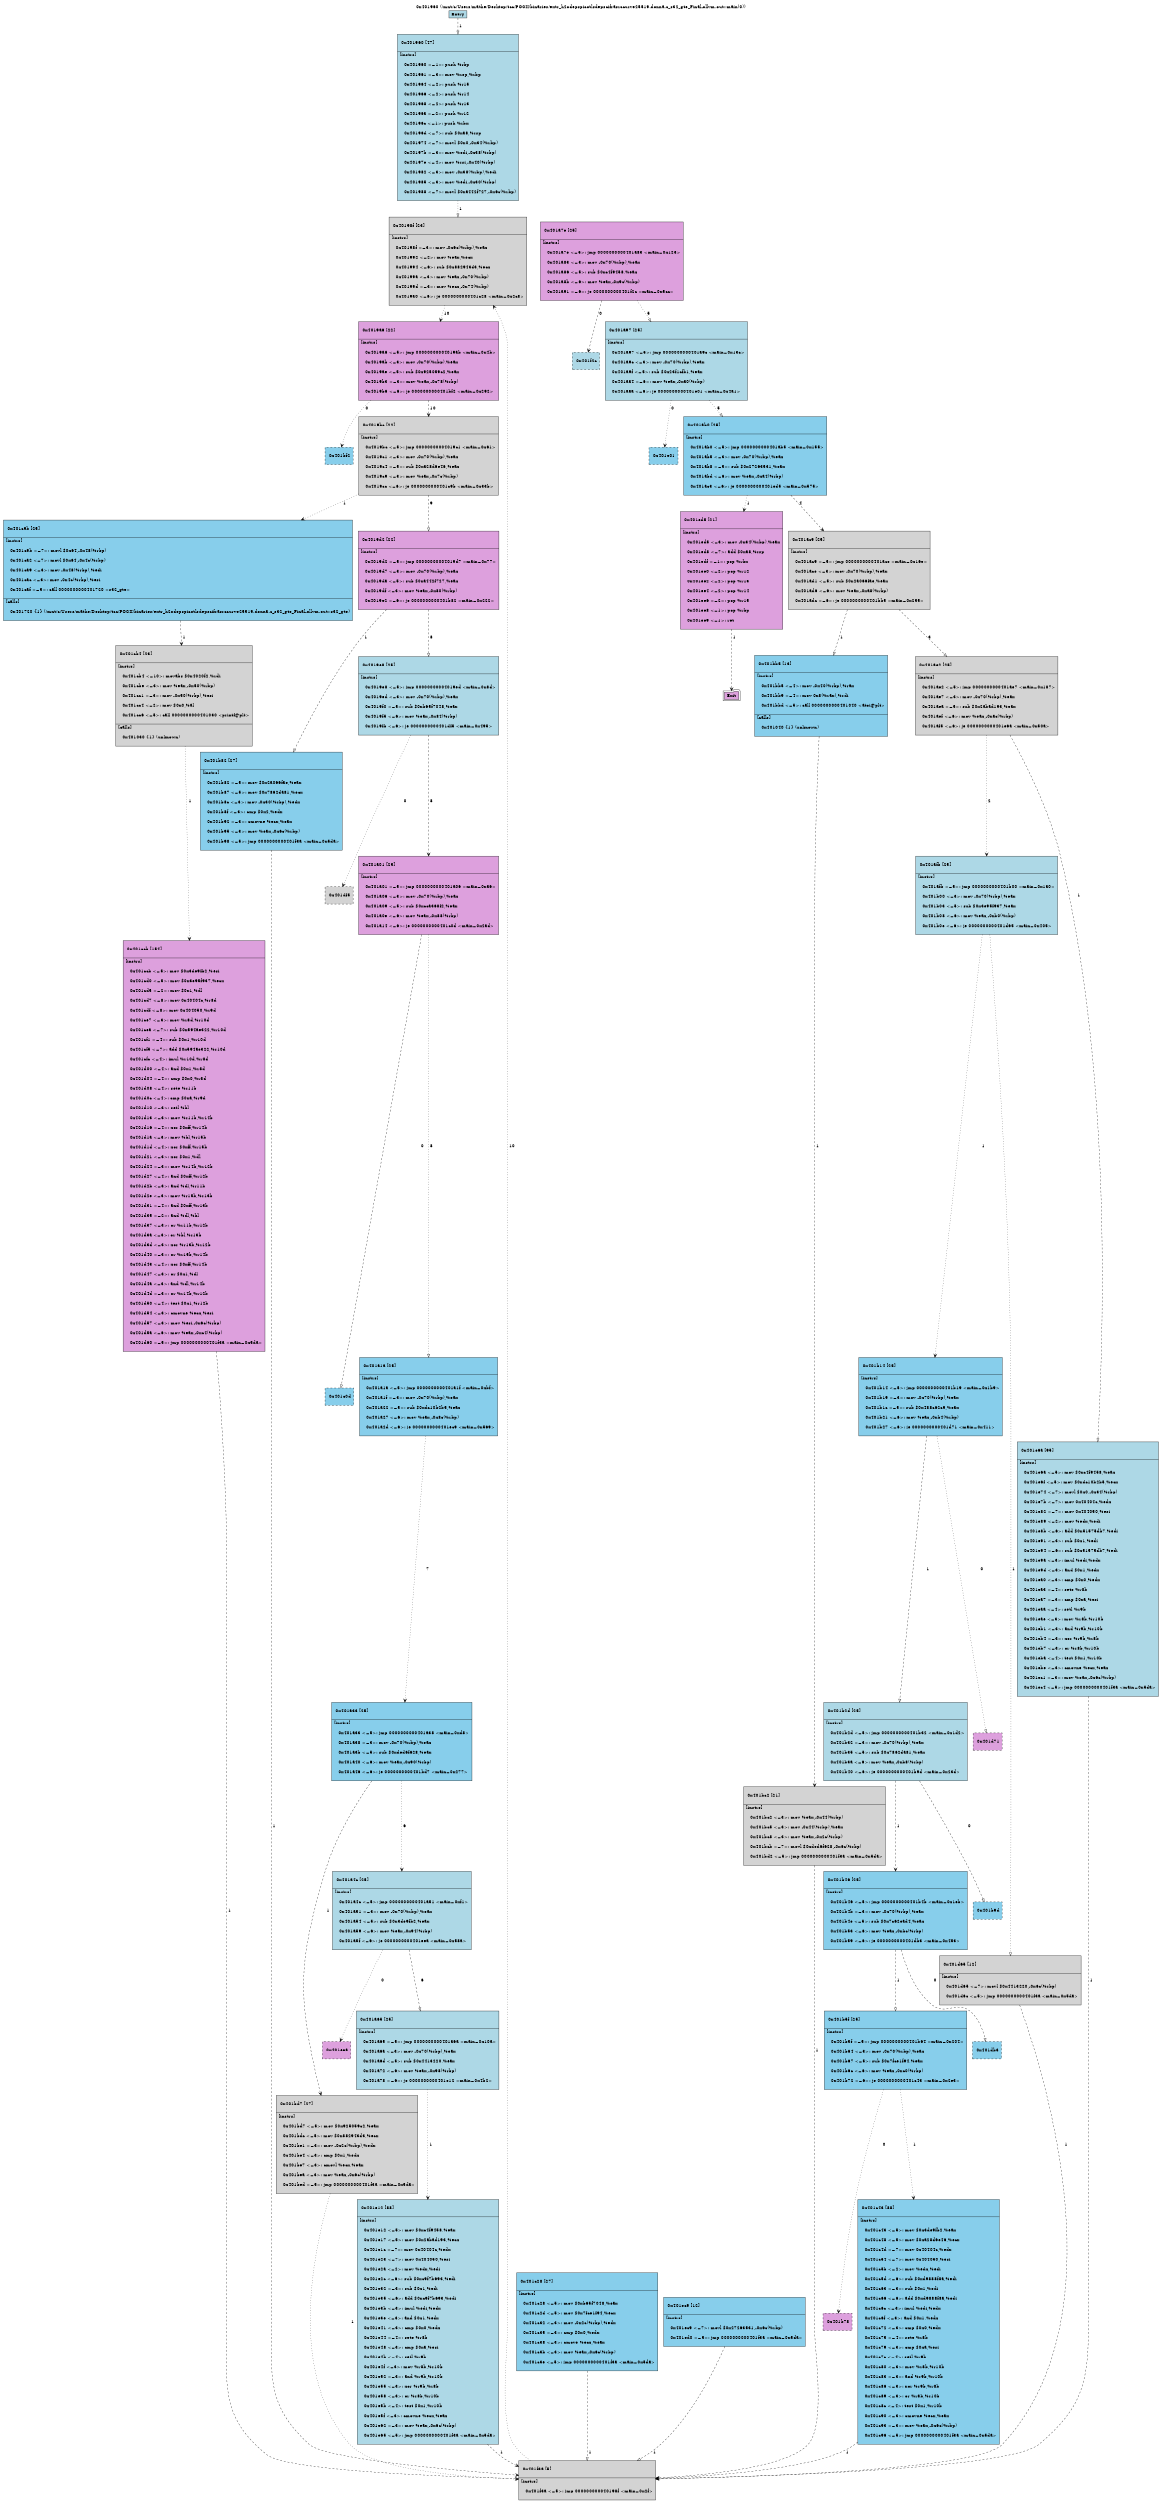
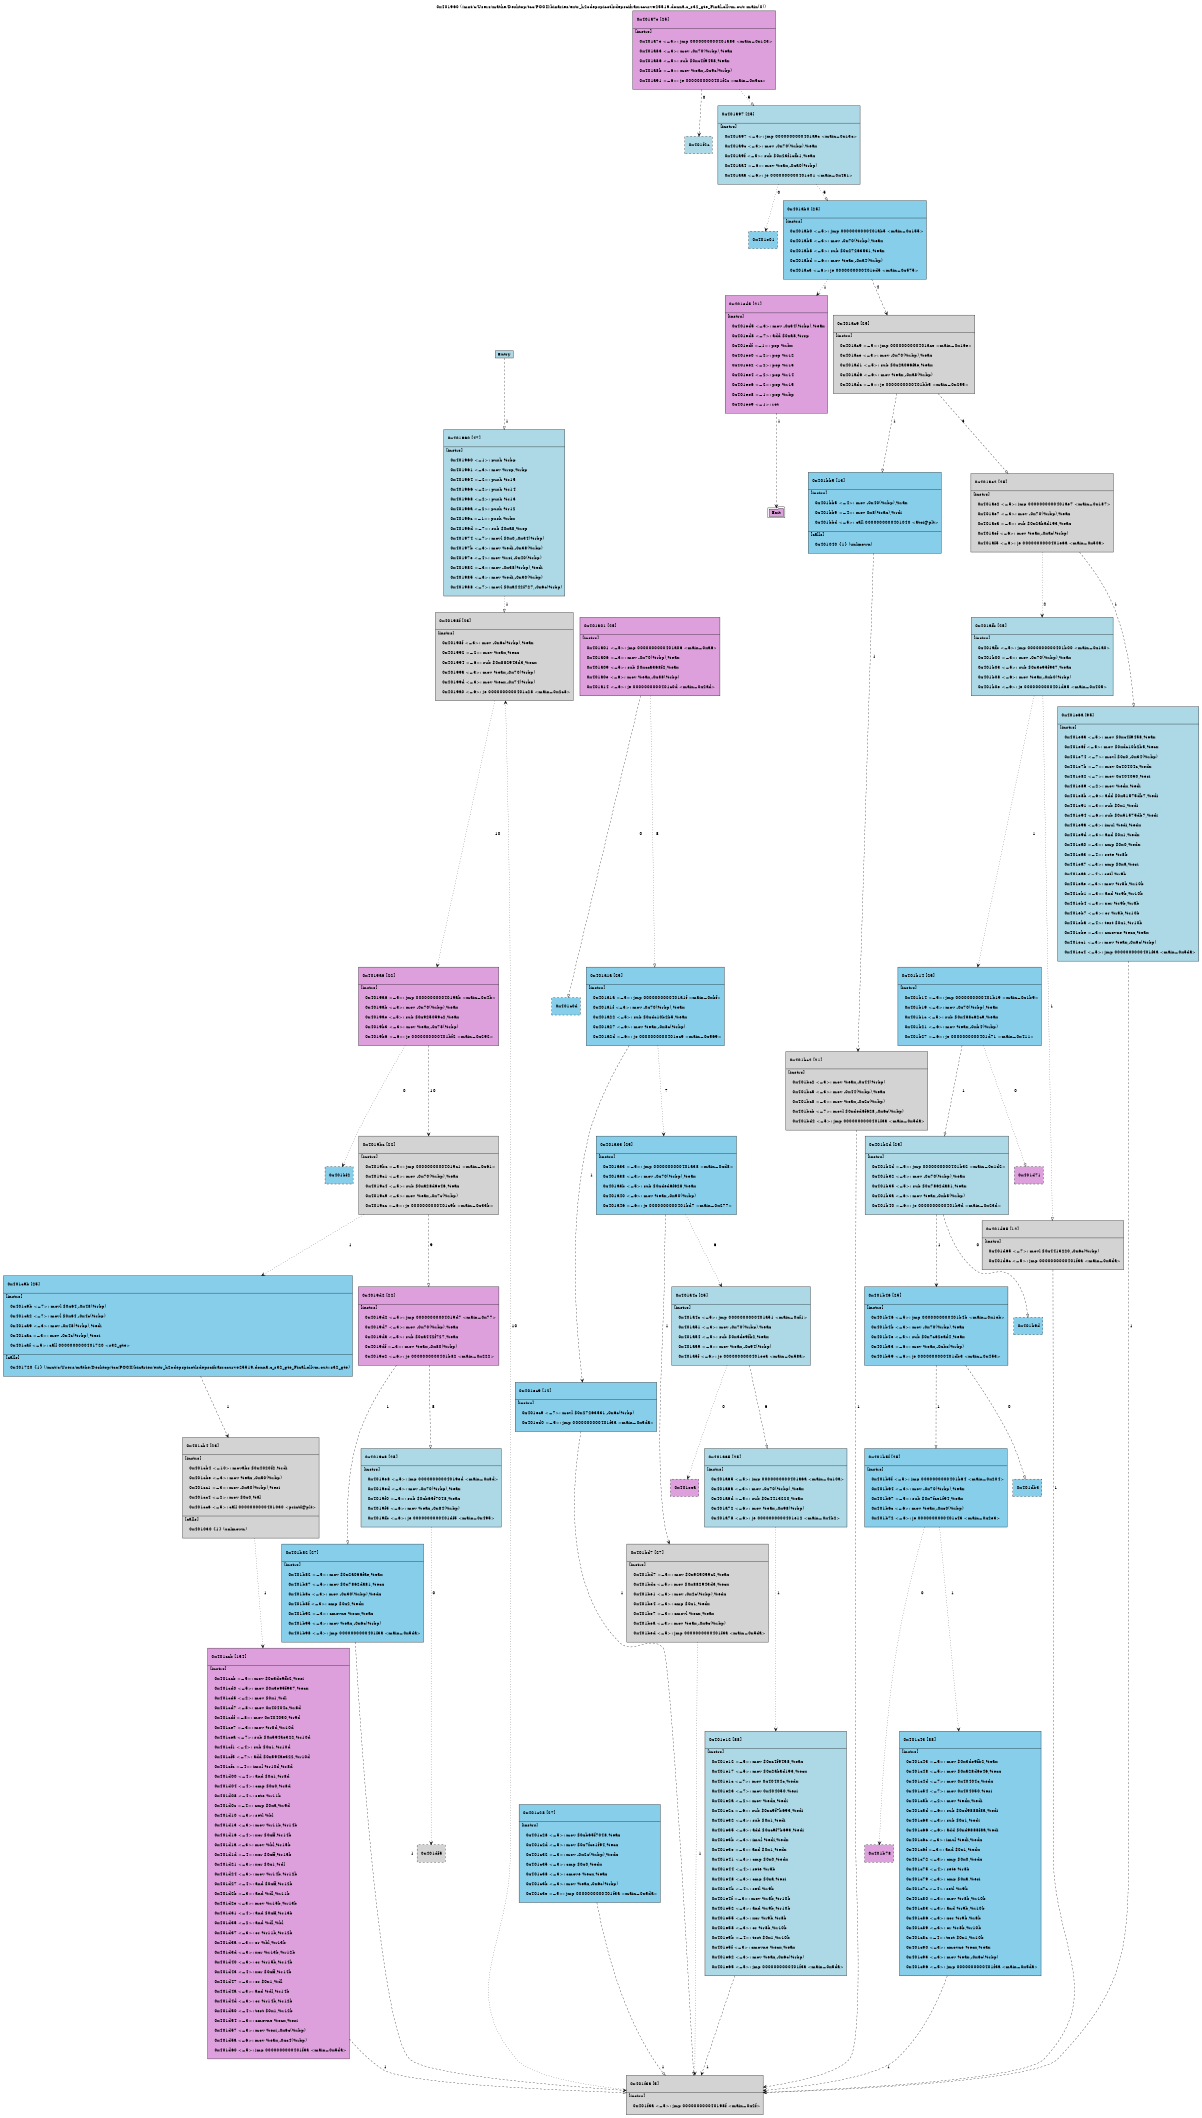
(429, 794) -> none
none -> (578, 1208)
